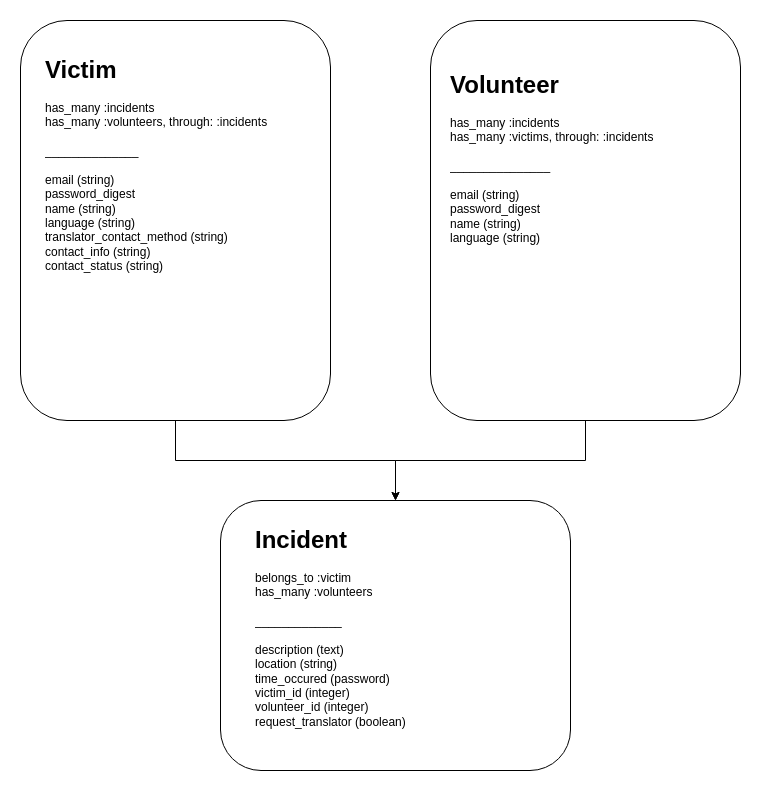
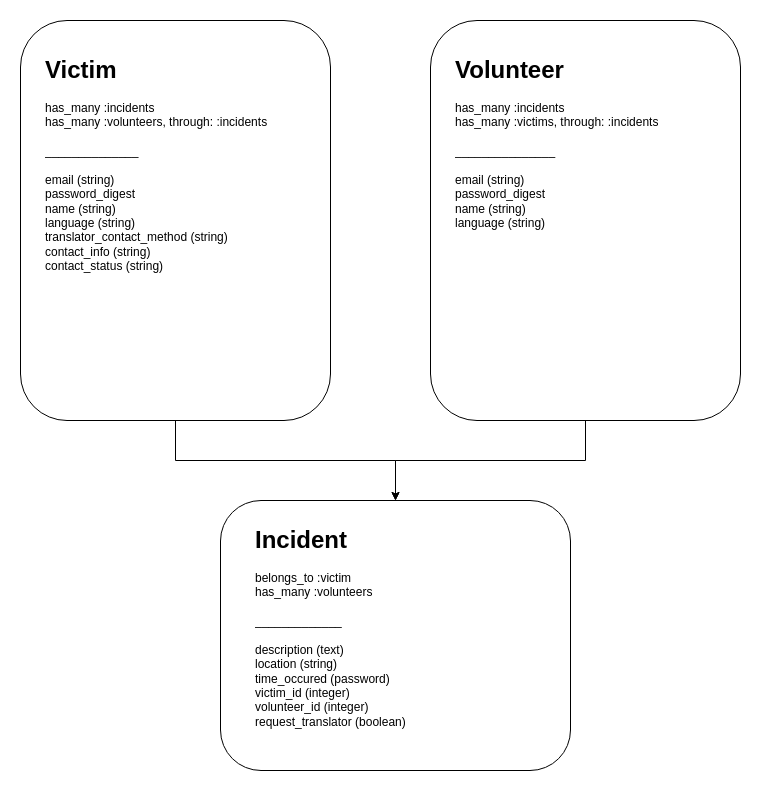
(581, 226) -> (586, 211)
